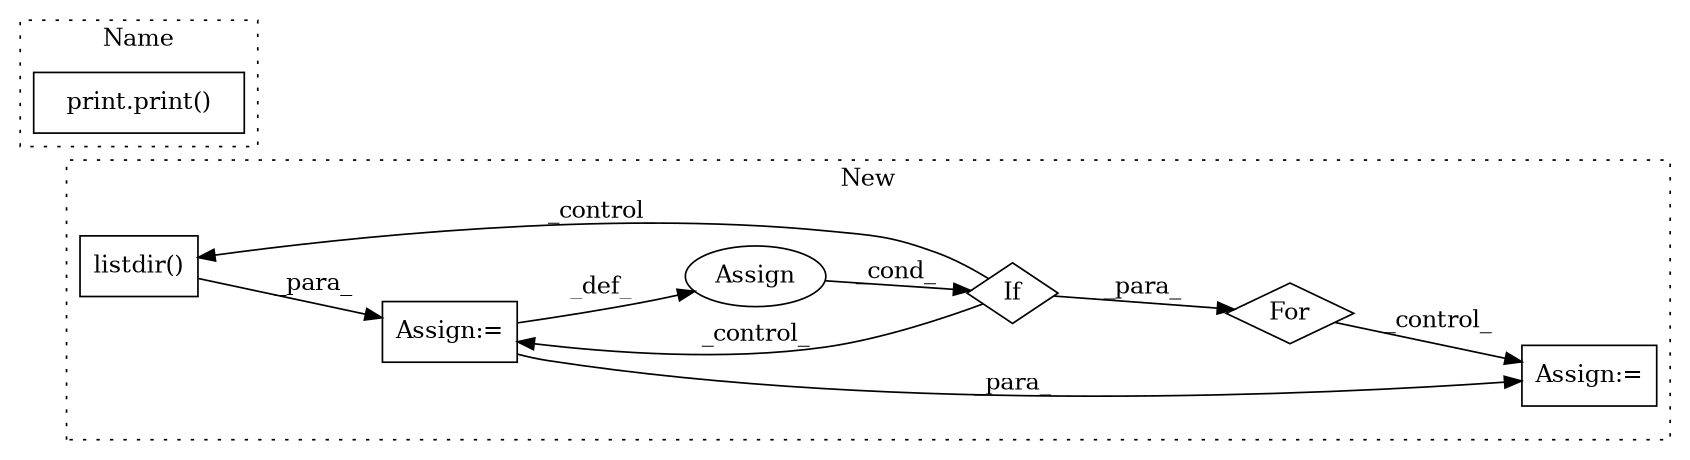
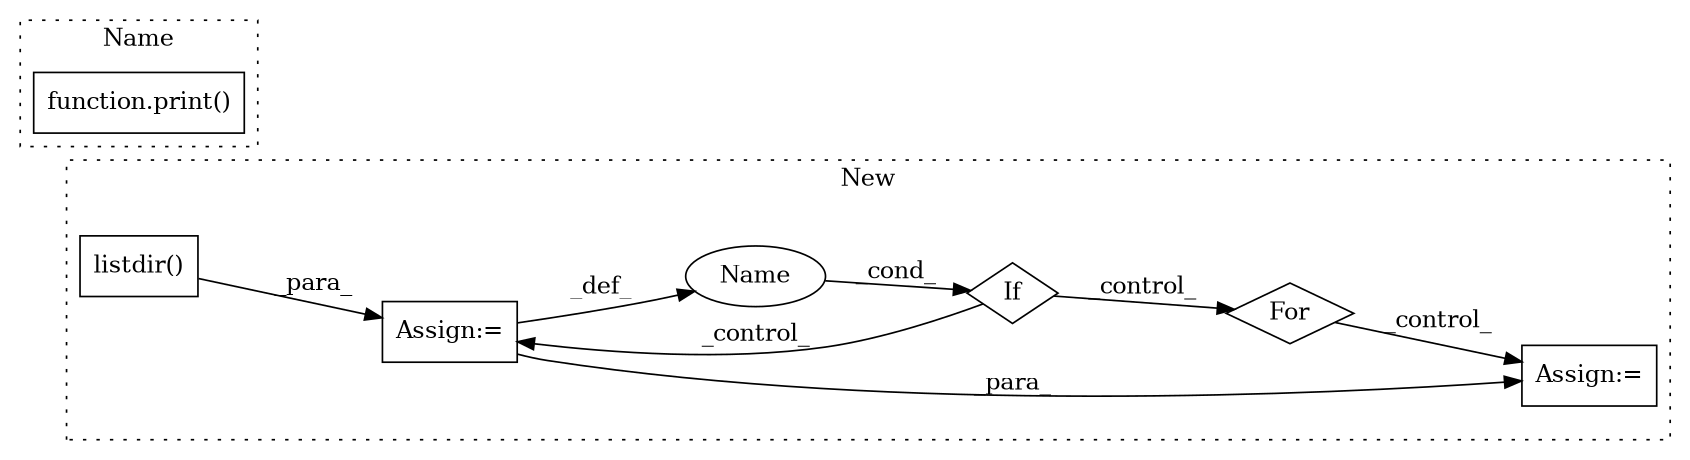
(139, 103) -> (139, 103)
(605, 224) -> none
(756, 276) -> (756, 276)
(1142, 287) -> (1142, 287)
